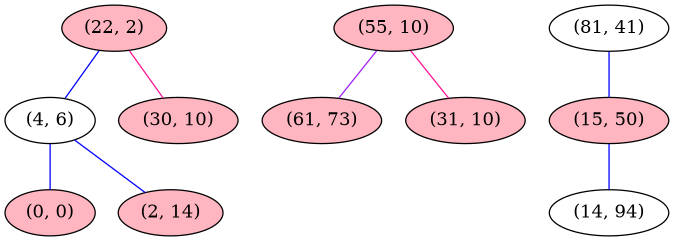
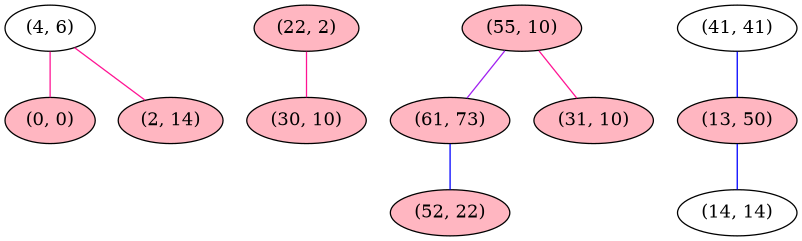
(609, 28) -> (737, 28)
(82, 74) -> none
(609, 121) -> (737, 121)
(110, 166) -> (110, 74)
(50, 167) -> (50, 74)
none -> (450, 213)
(609, 213) -> (737, 213)
